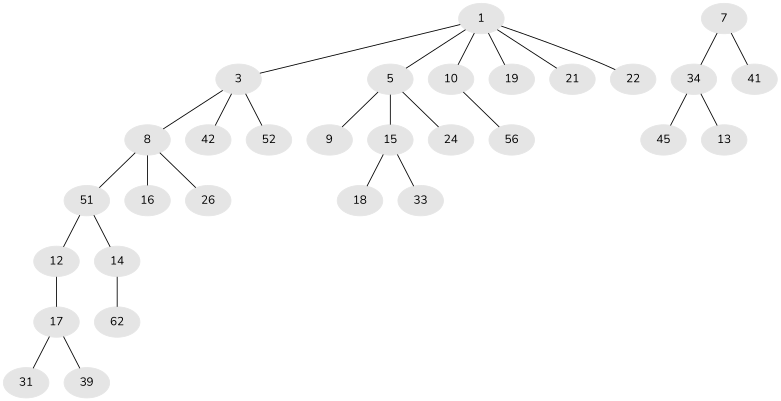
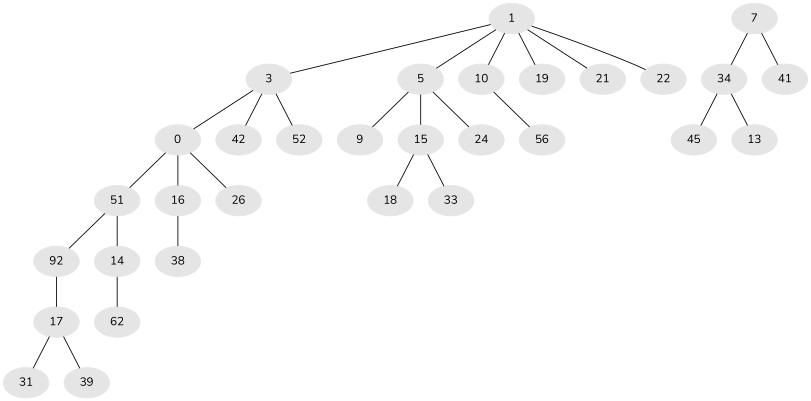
(148, 140) -> (178, 140)
(56, 261) -> (56, 261)
none -> (178, 261)
